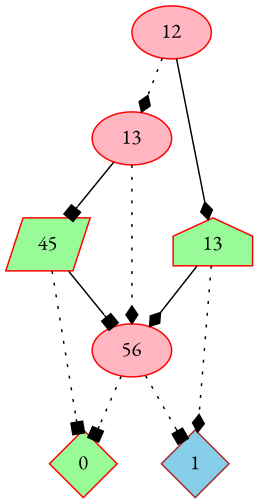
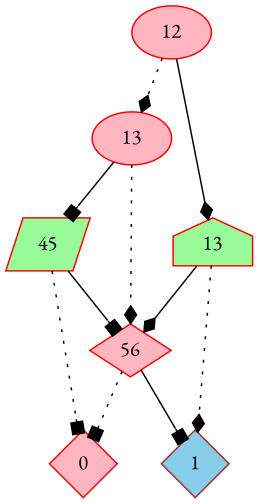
(132, 350) -> (130, 350)
(161, 402) -> (158, 399)
(83, 464) -> (83, 464)
